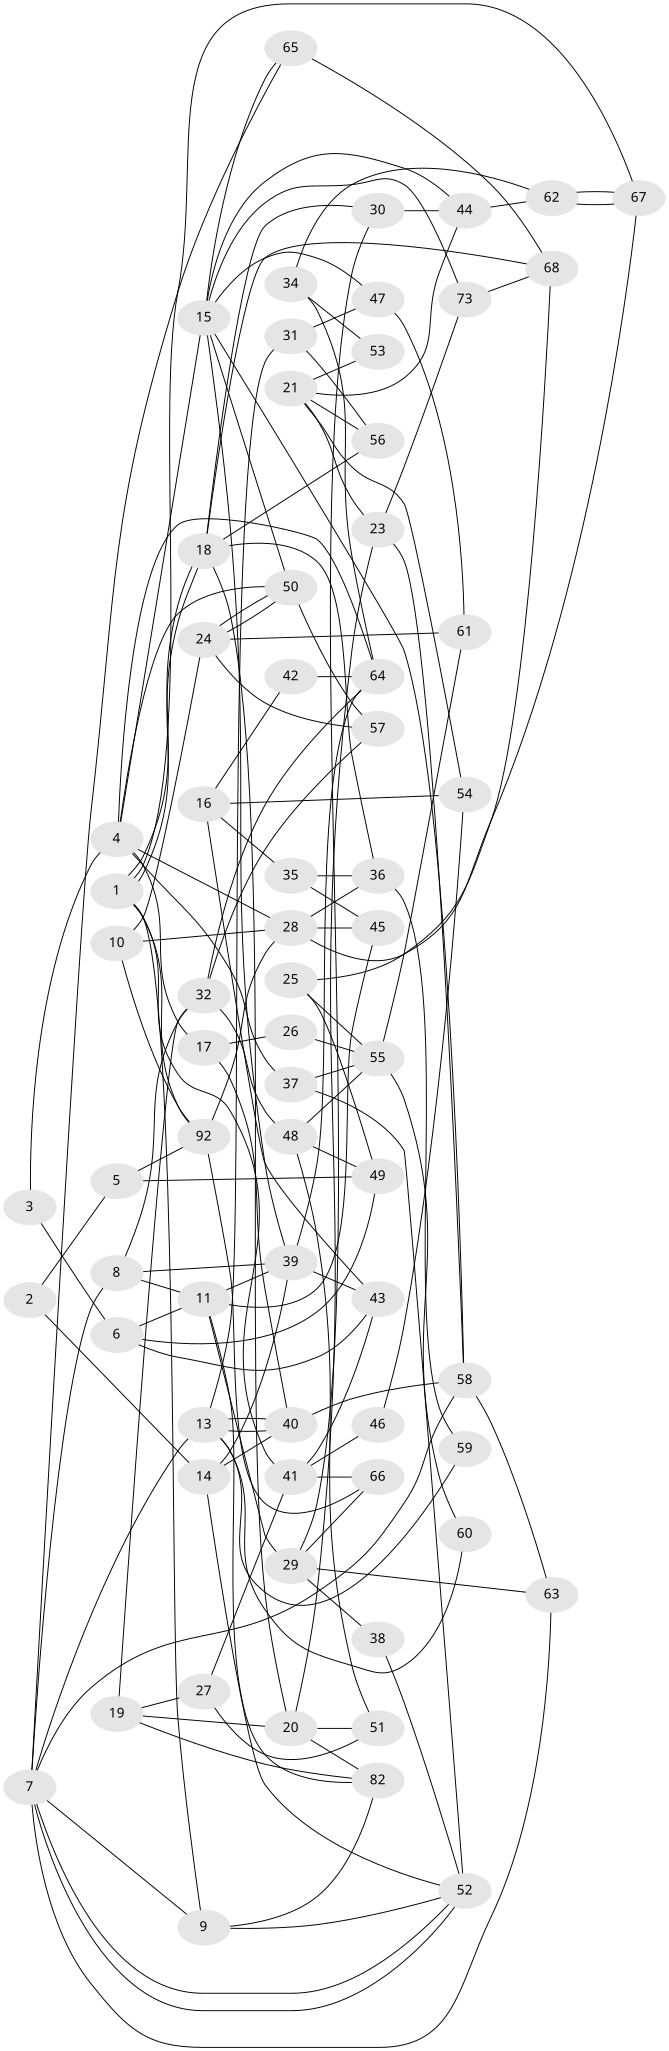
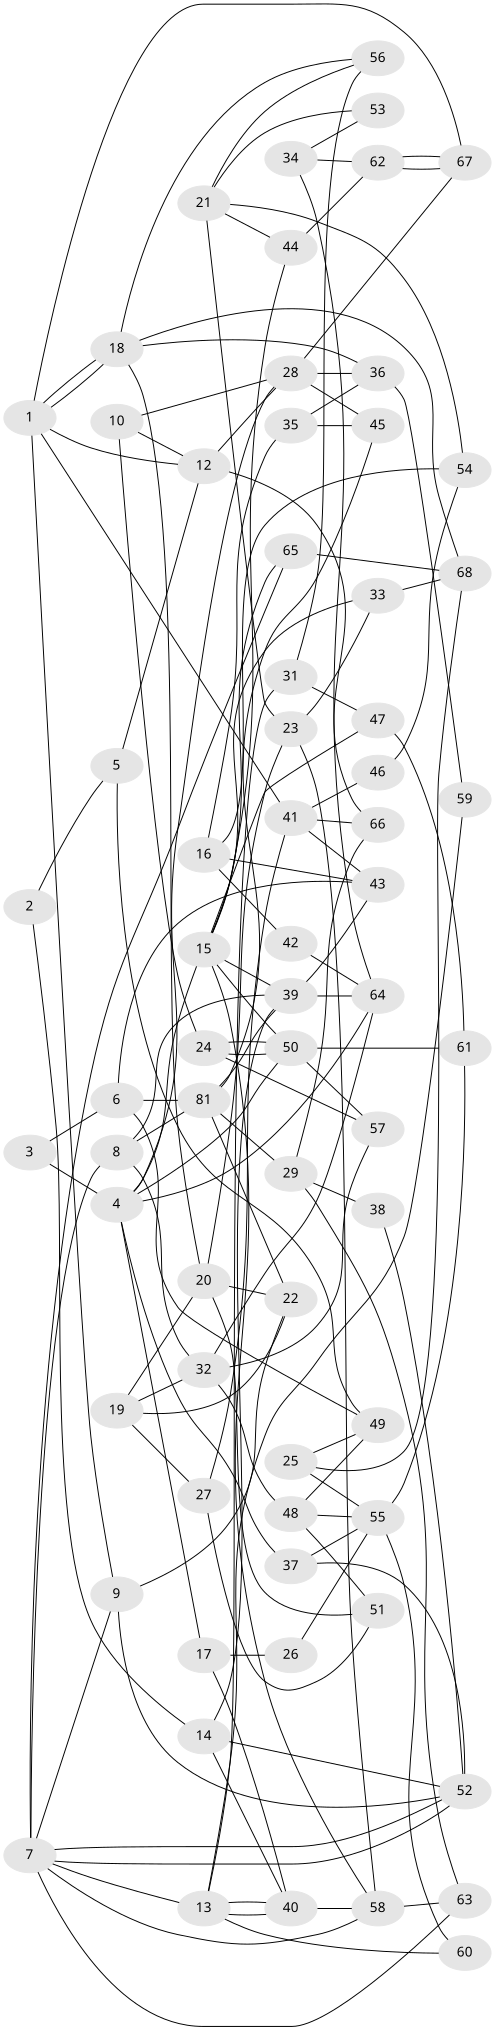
(378, 211) -> none
(465, 300) -> (378, 596)
(324, 636) -> (378, 1048)
(204, 1137) -> (204, 466)
(204, 1299) -> (204, 1100)
(378, 1781) -> (291, 1299)
